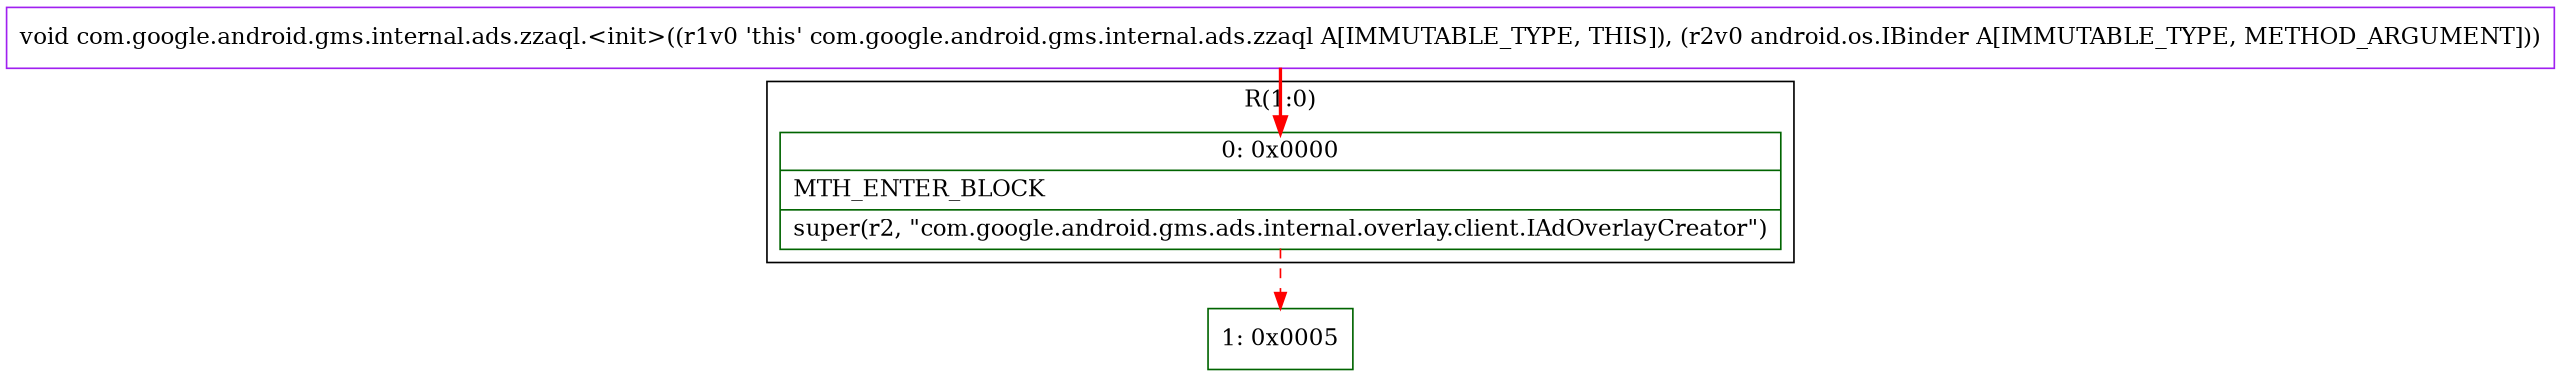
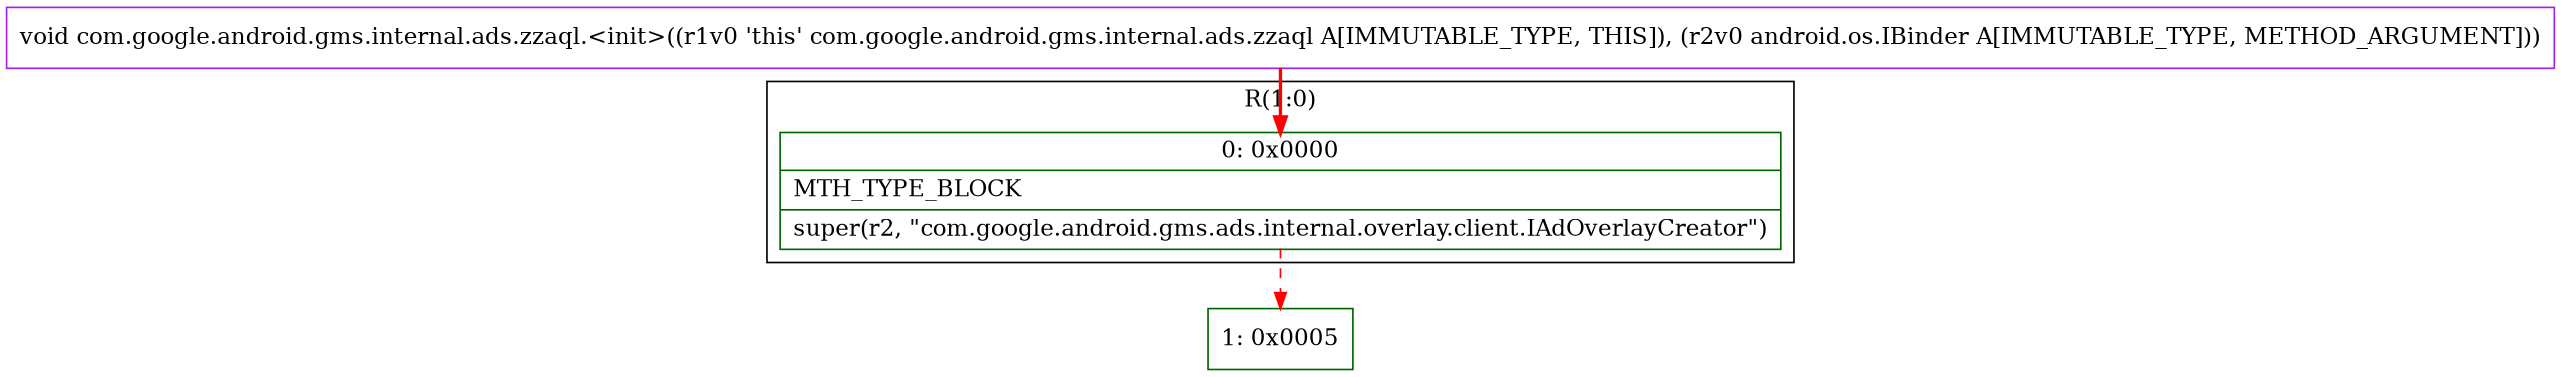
(920, 189) -> (908, 189)
